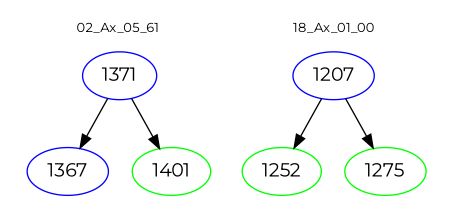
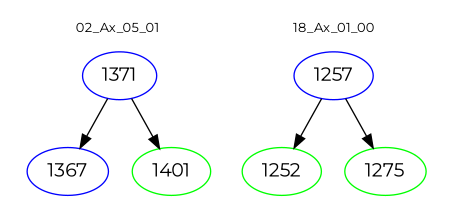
(118, 29) -> (118, 29)
(334, 76) -> (334, 76)
